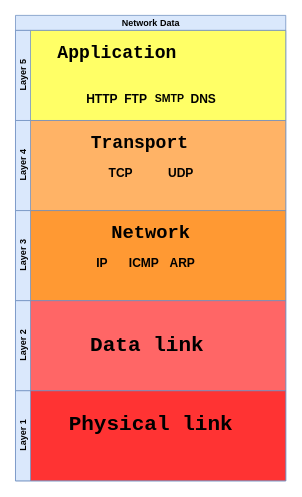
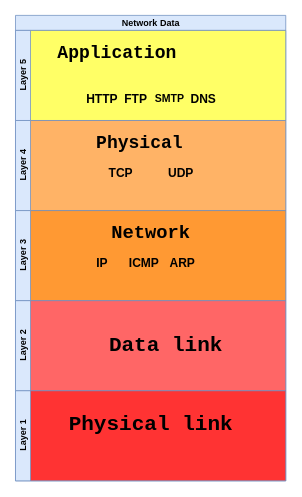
(140, 143) -> (140, 143)
(147, 345) -> (165, 345)
